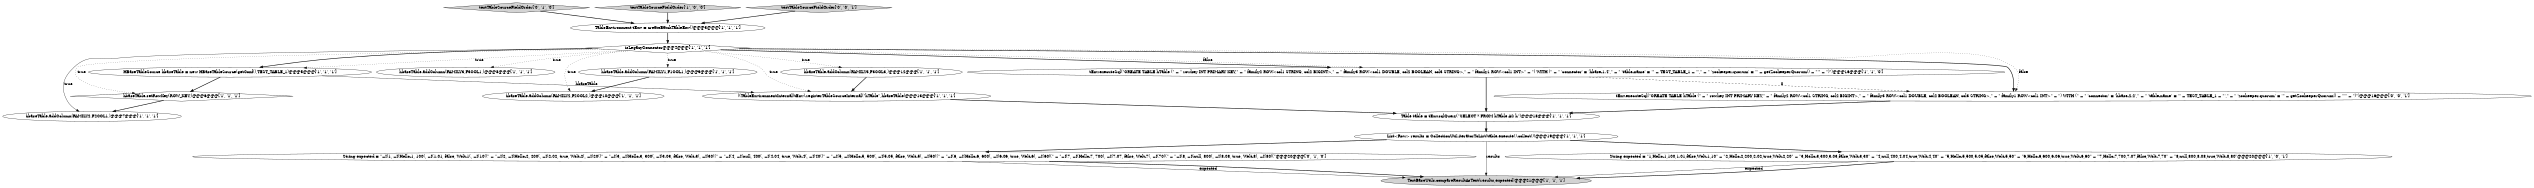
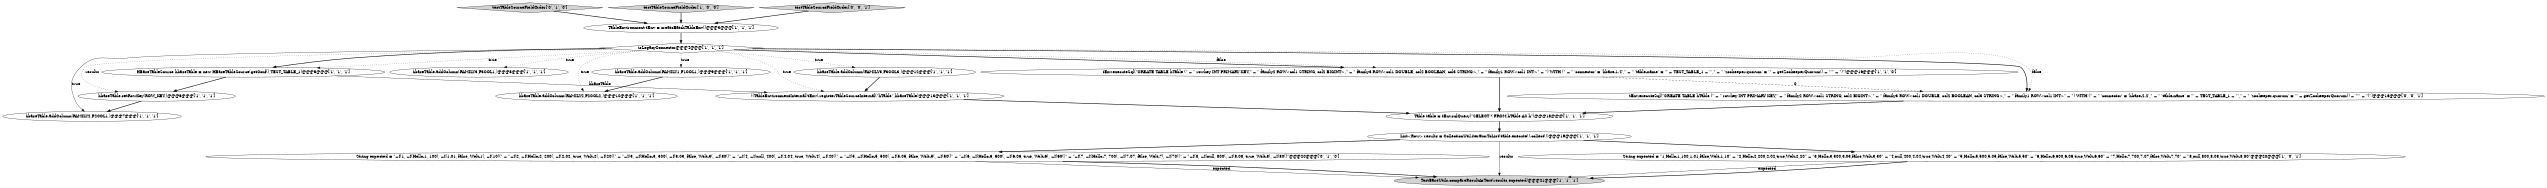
(82, 72) -> (92, 72)
(182, 96) -> (157, 96)
